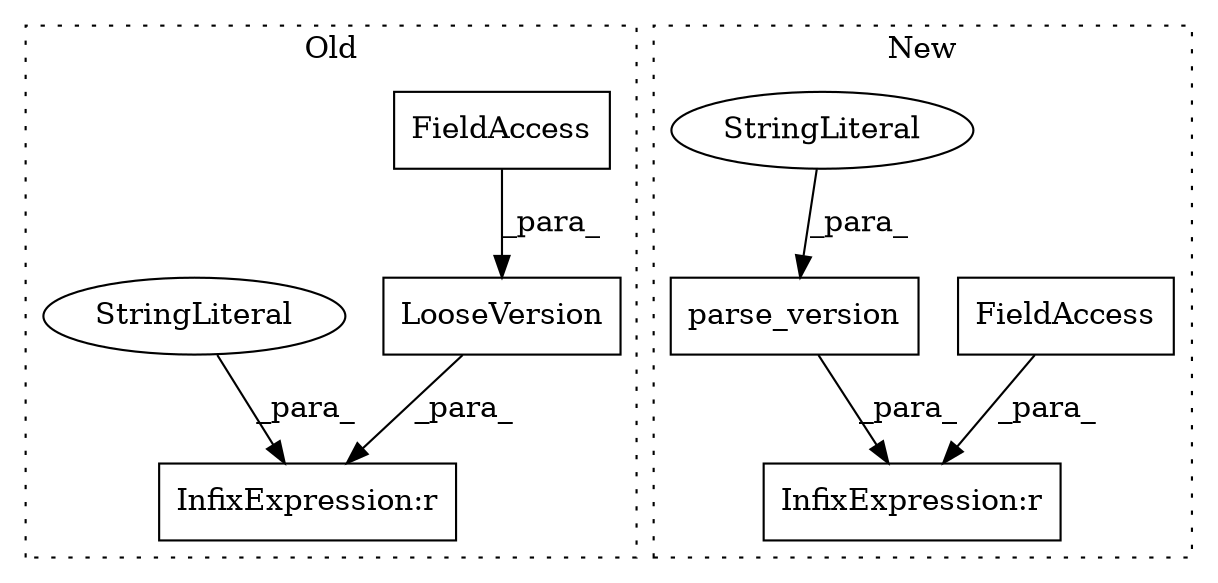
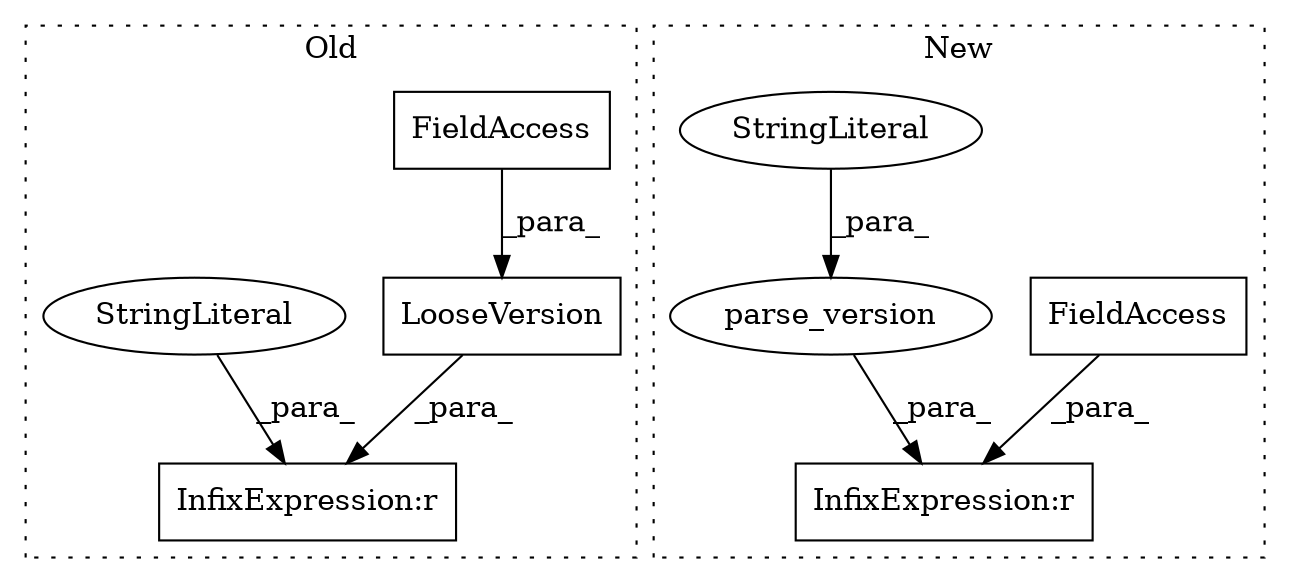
(795, 316) -> (831, 316)
